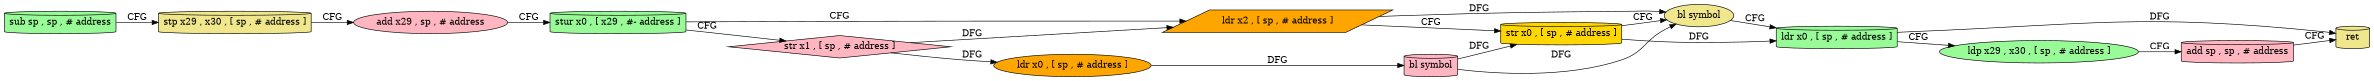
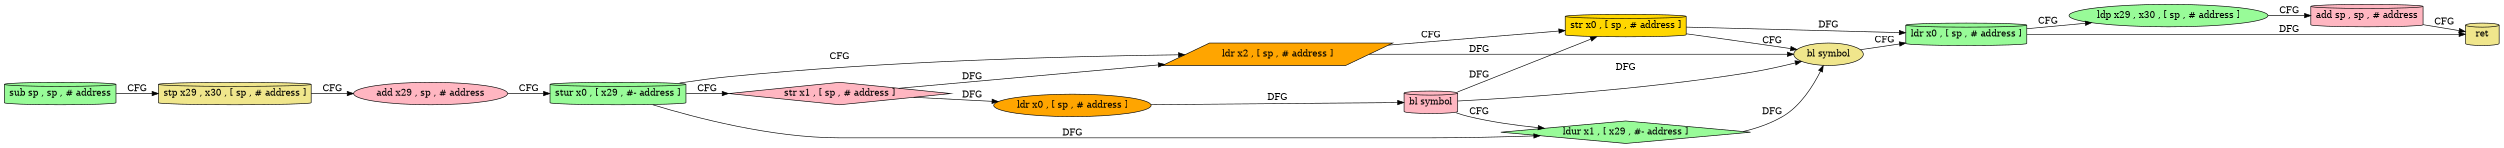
none -> (1626, 132)
